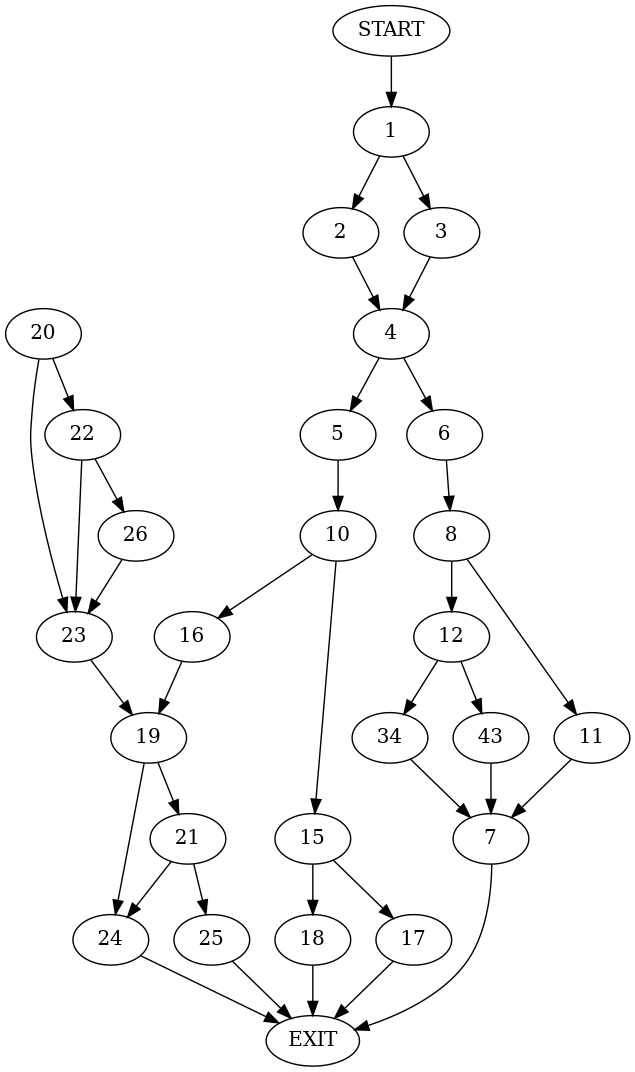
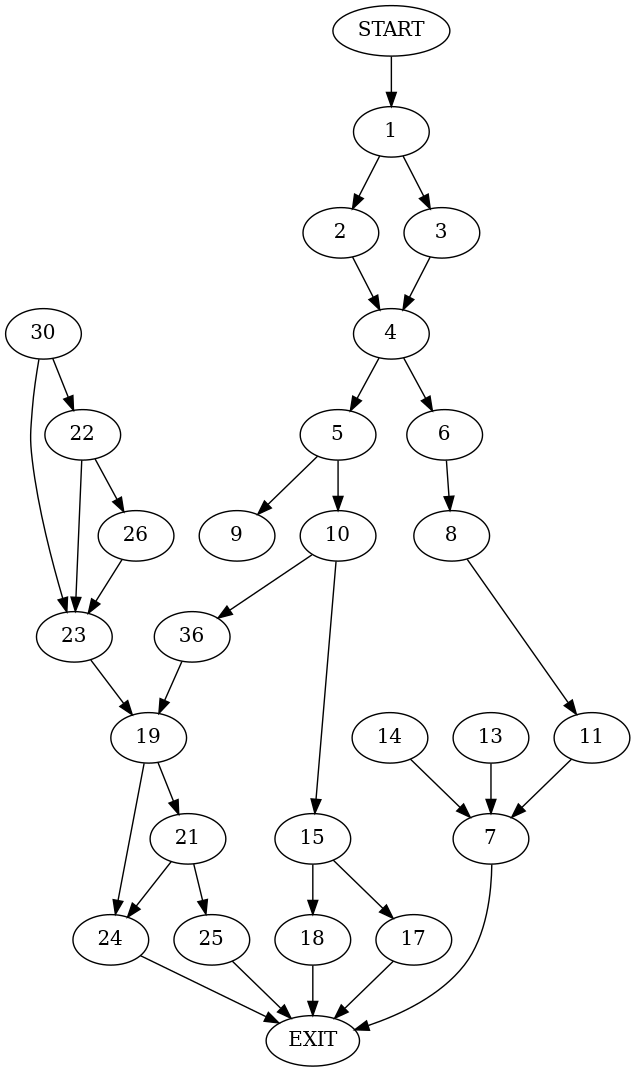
(43, 334) -> (43, 334)
none -> (237, 536)
(192, 637) -> (192, 637)
(452, 637) -> none
(390, 738) -> (390, 738)
(491, 738) -> (491, 738)
